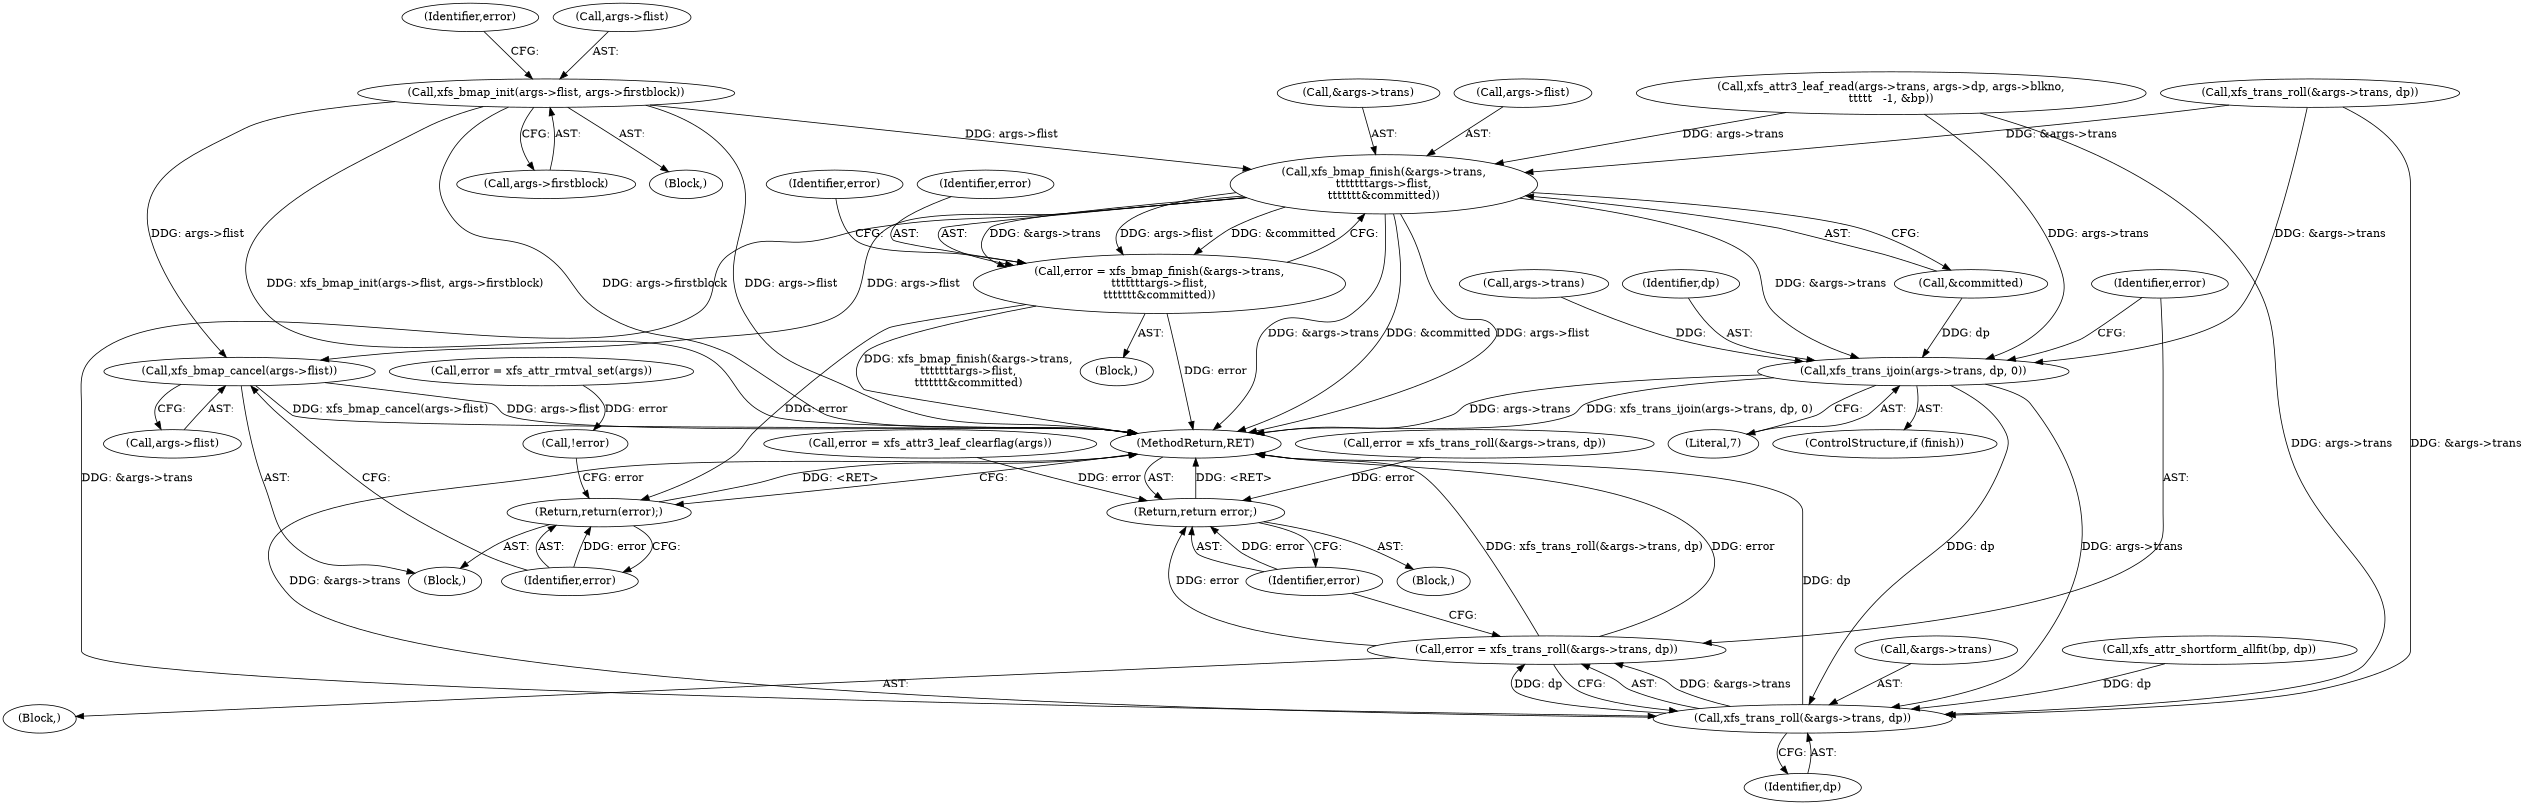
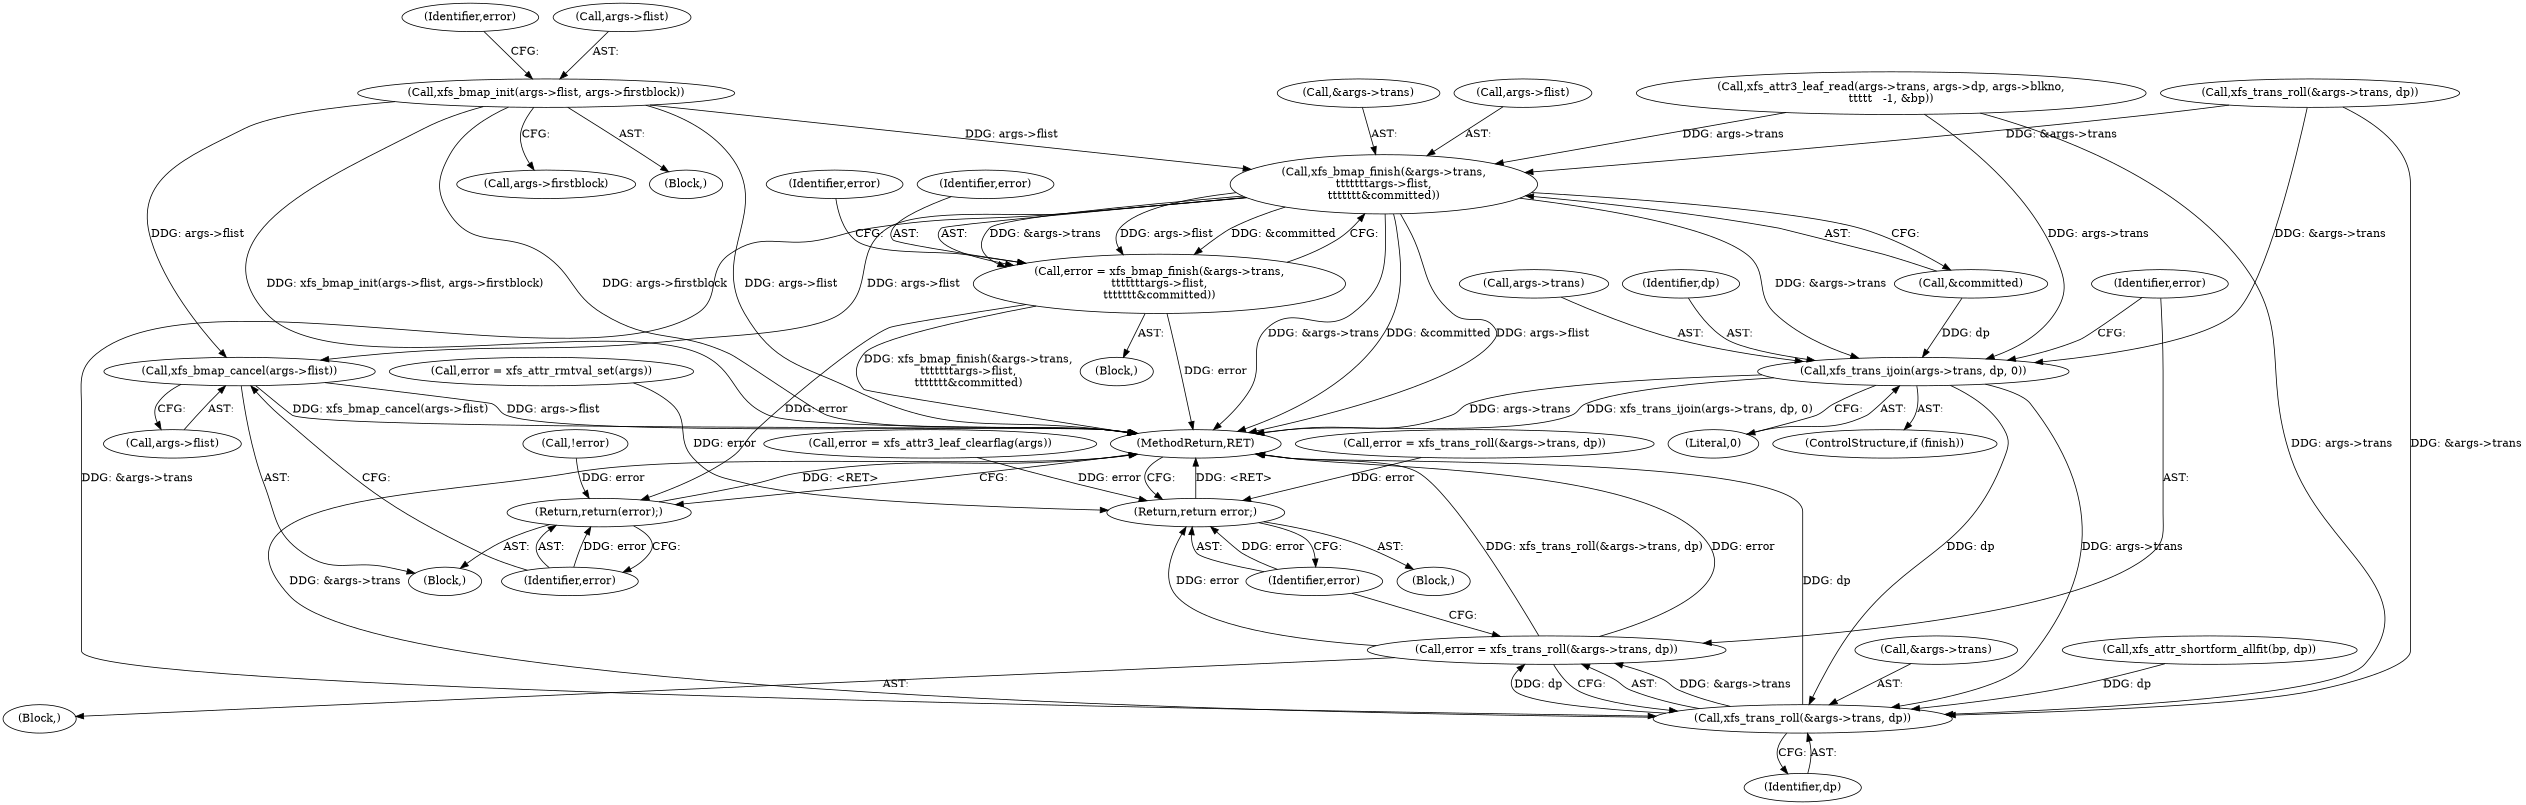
(554, 143) -> none
(1693, 334) -> (1693, 334)
(602, 402) -> (841, 497)
(1713, 444) -> (1713, 444)
(613, 478) -> (613, 478)
(1163, 478) -> (1163, 478)
